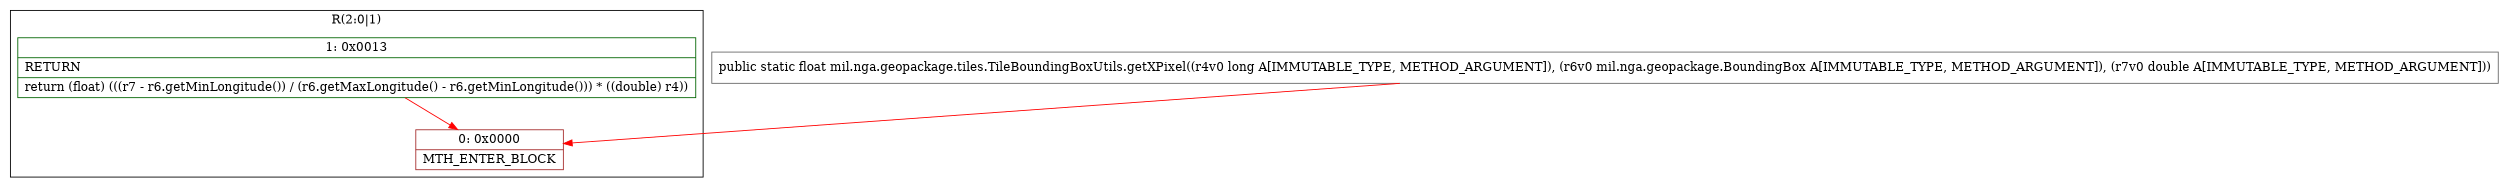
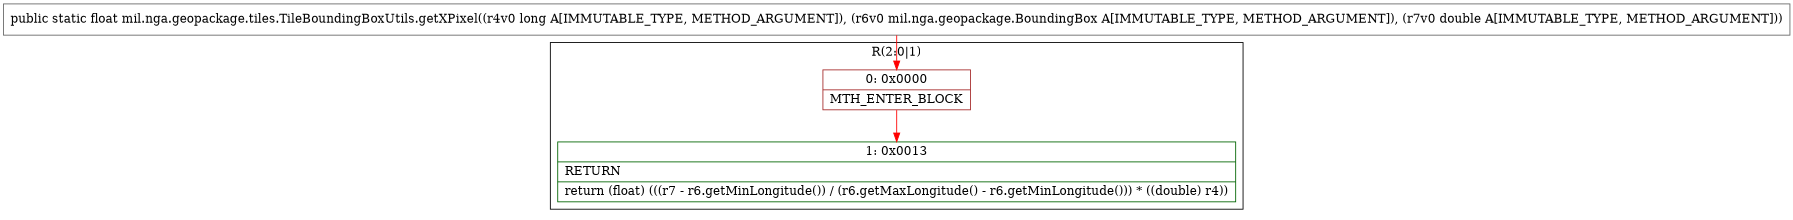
(428, 111) -> (897, 122)
